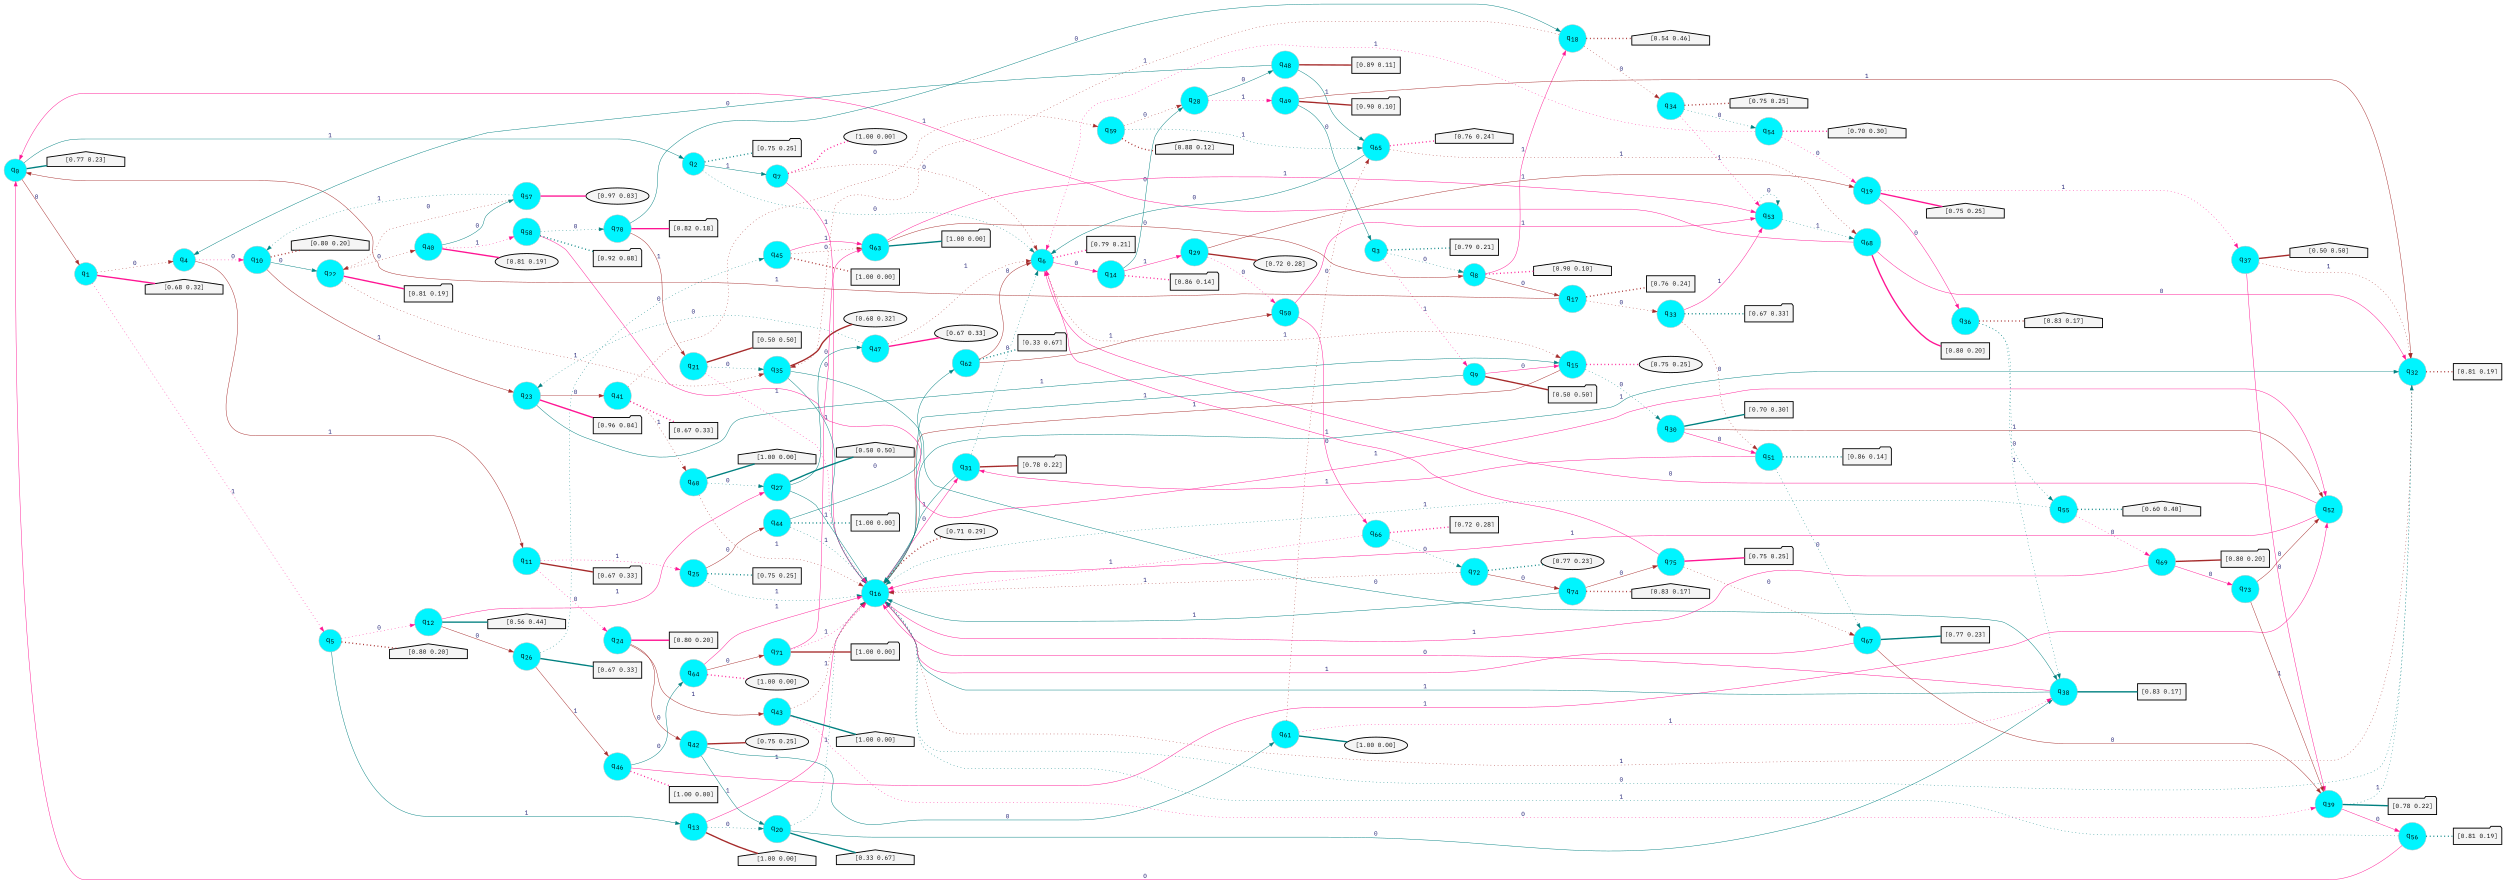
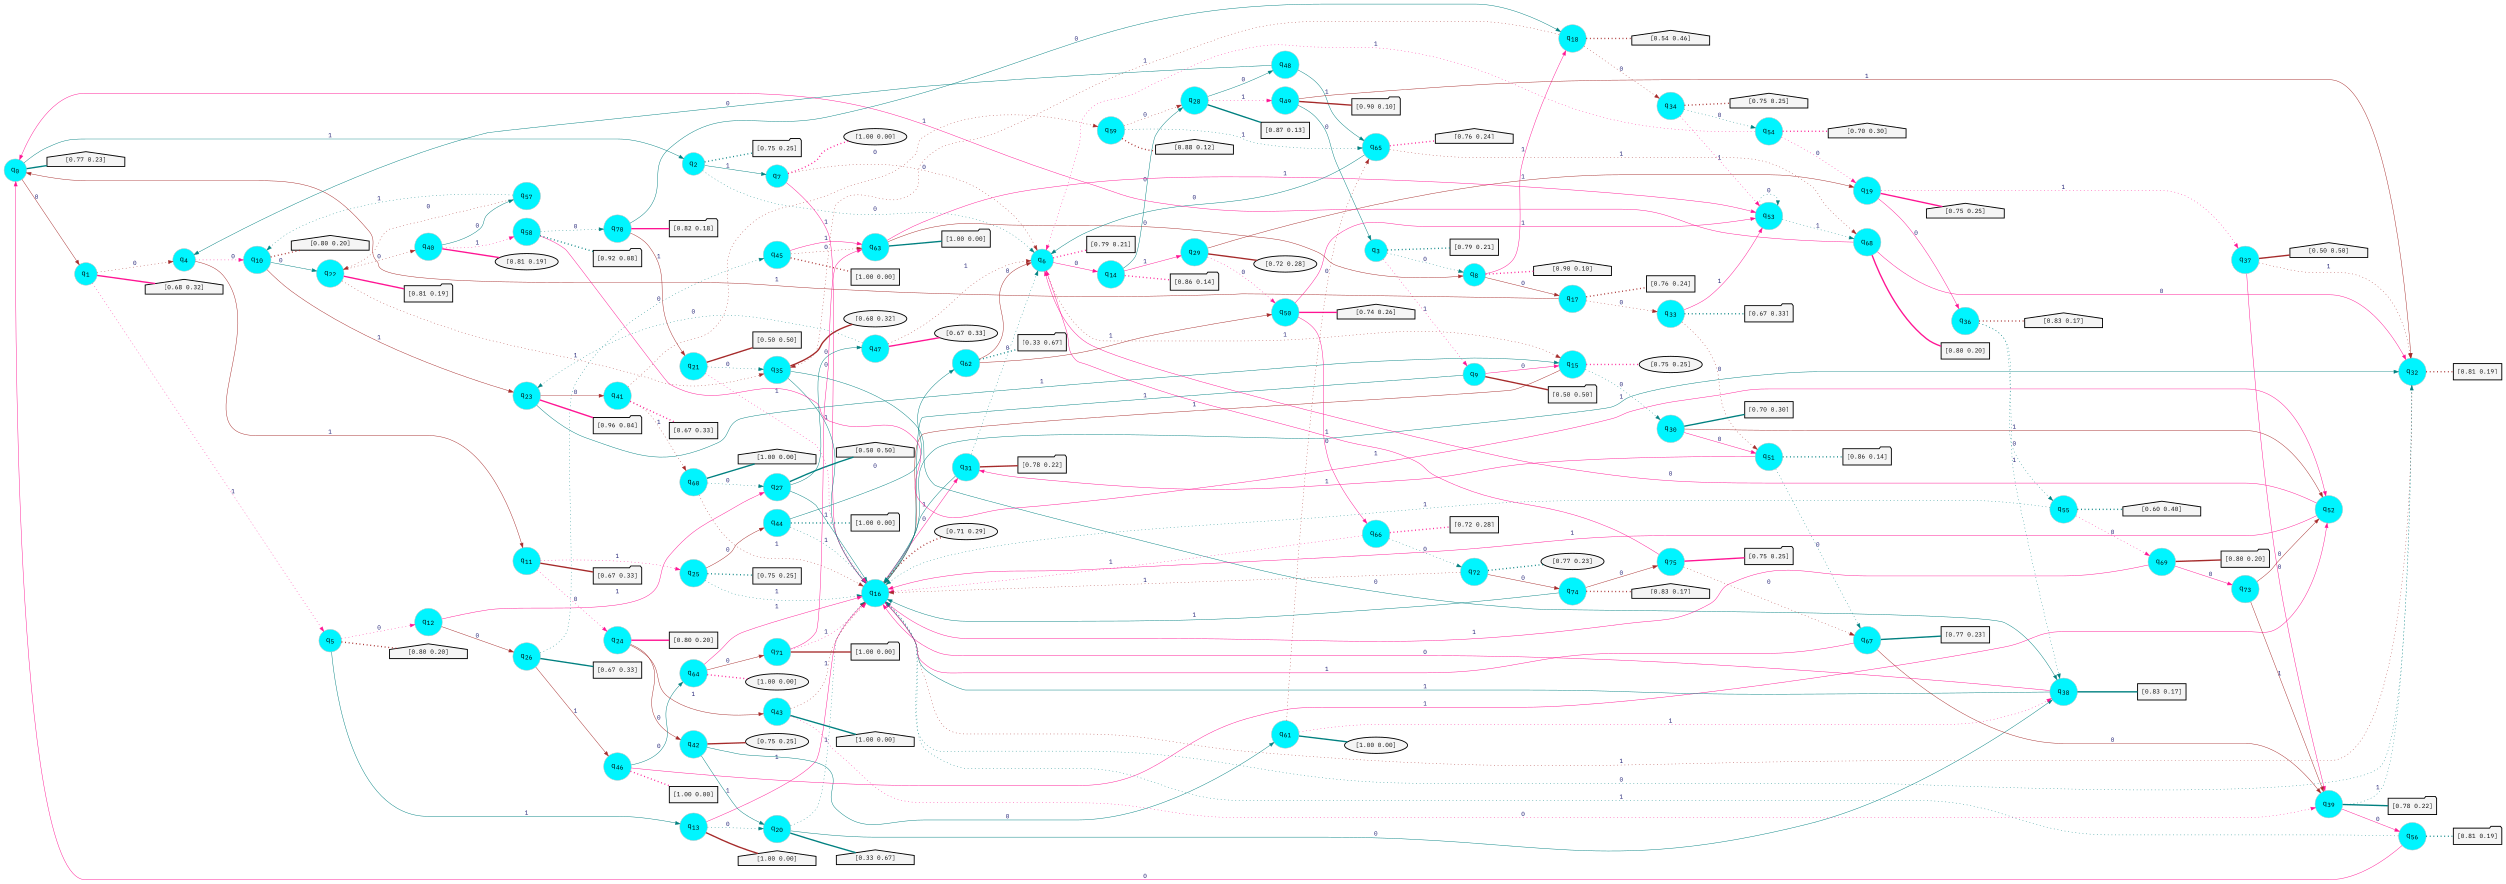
(1376, 65) -> none
none -> (1285, 130)
(617, 196) -> none
none -> (1376, 312)
(527, 622) -> none
